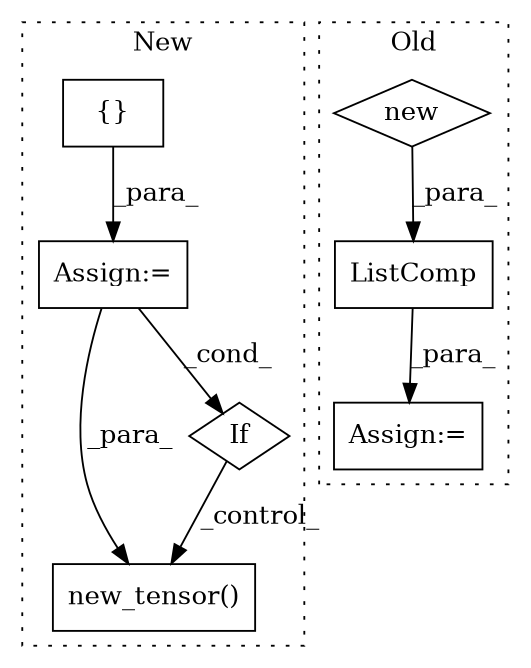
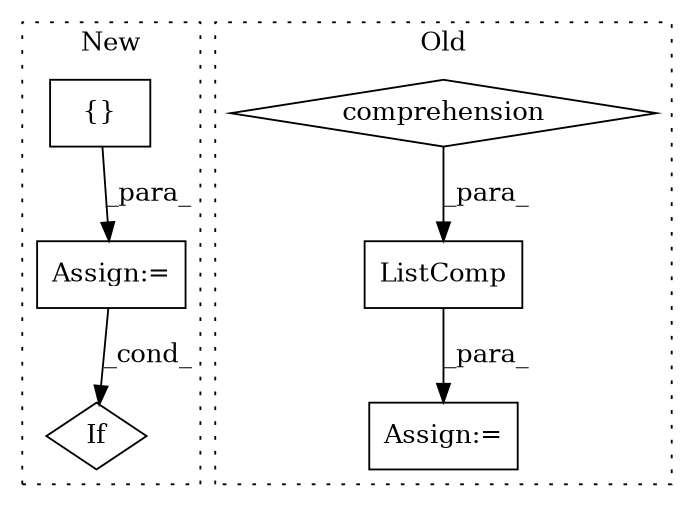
(412, 113) -> (443, 113)
(154, 597) -> none
